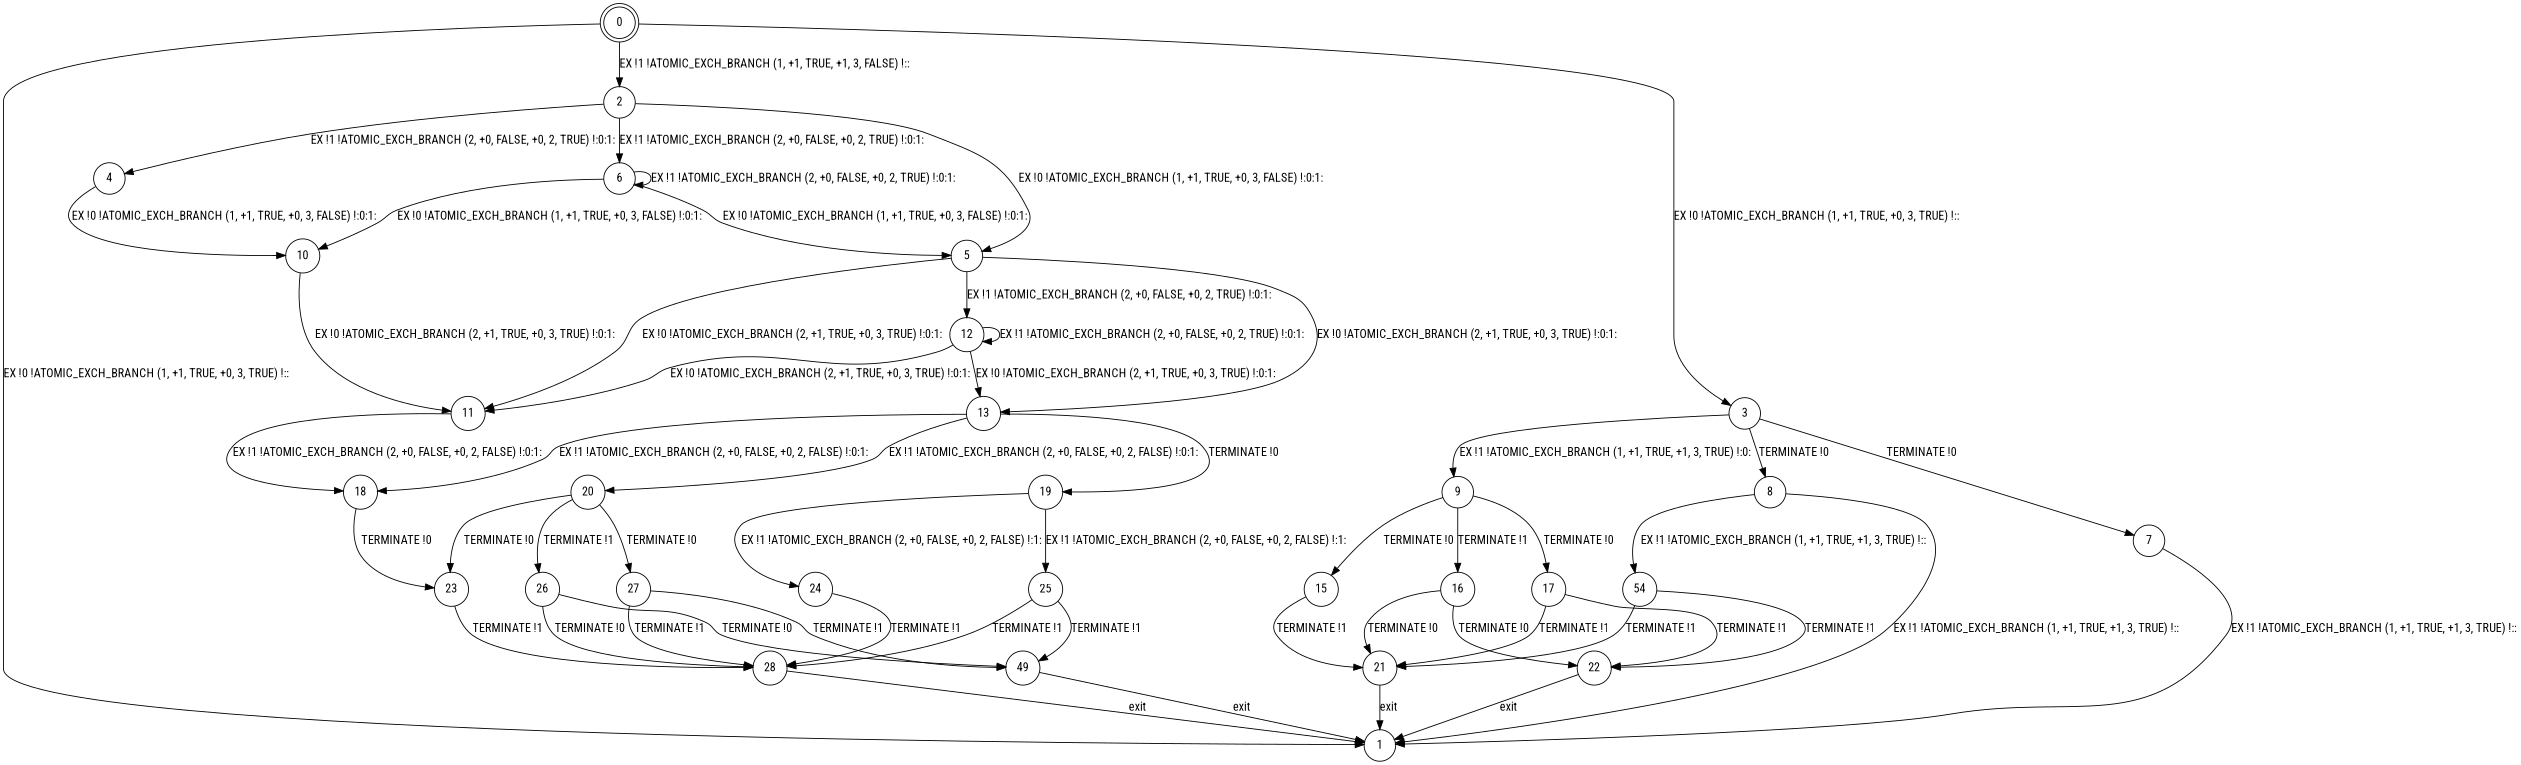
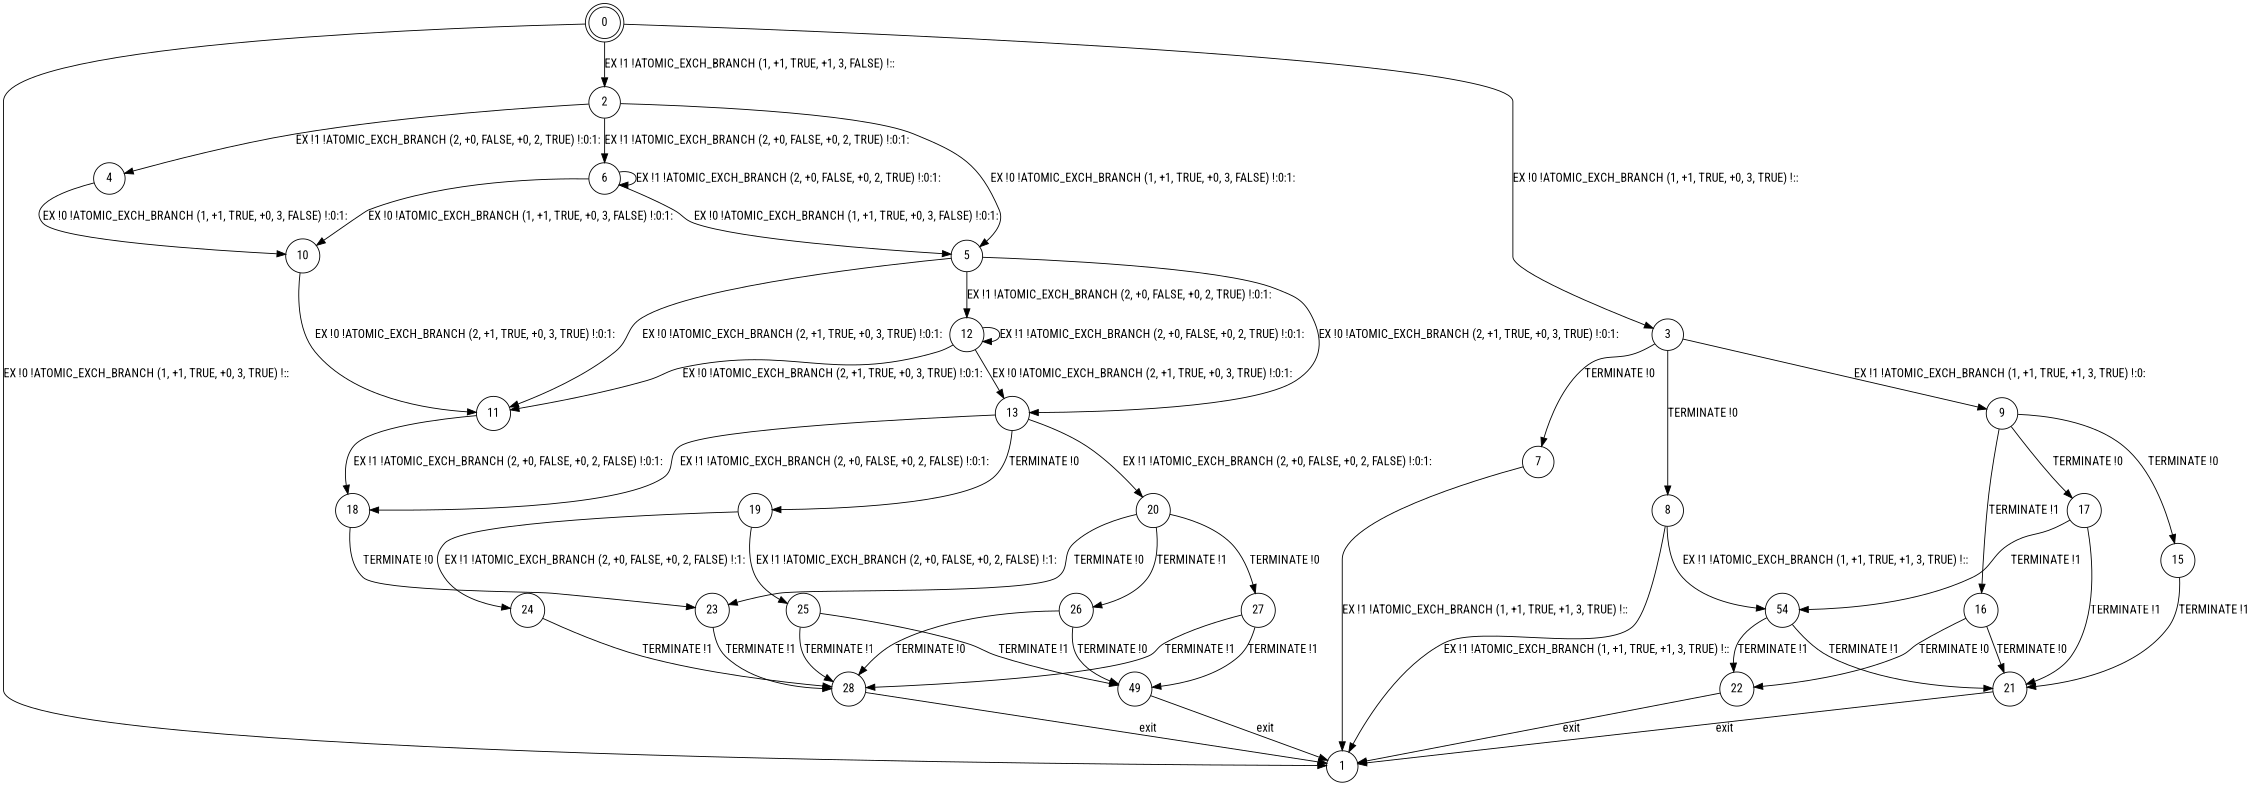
(1698, 615) -> (1948, 587)
